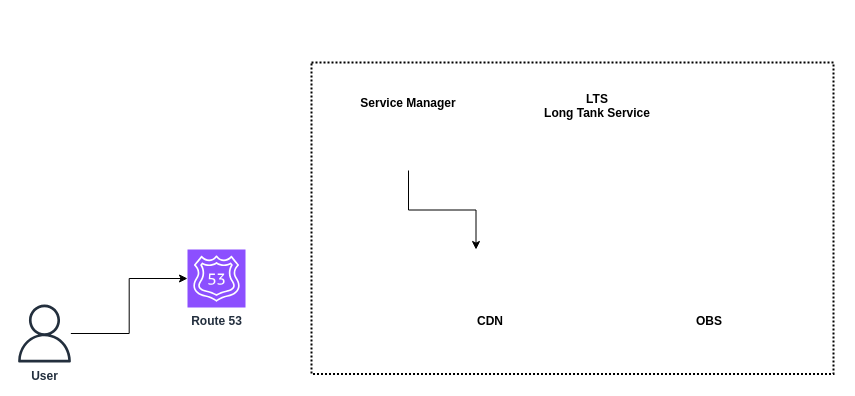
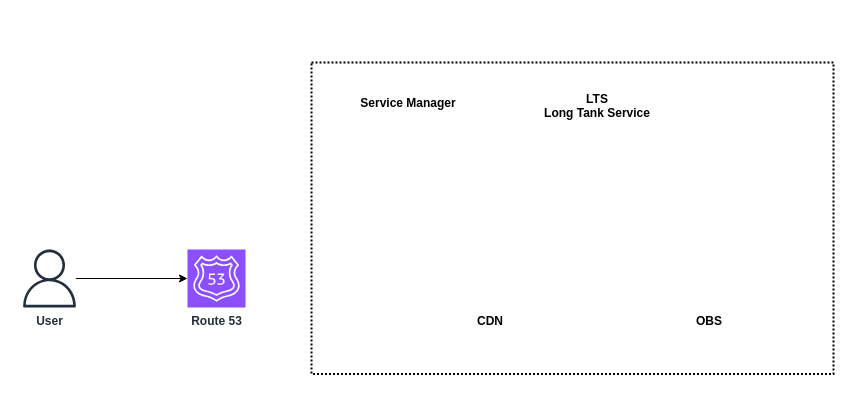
(439, 210) -> none
(45, 334) -> (50, 279)
